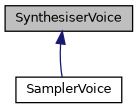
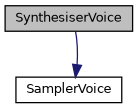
(60, 61) -> (77, 48)
